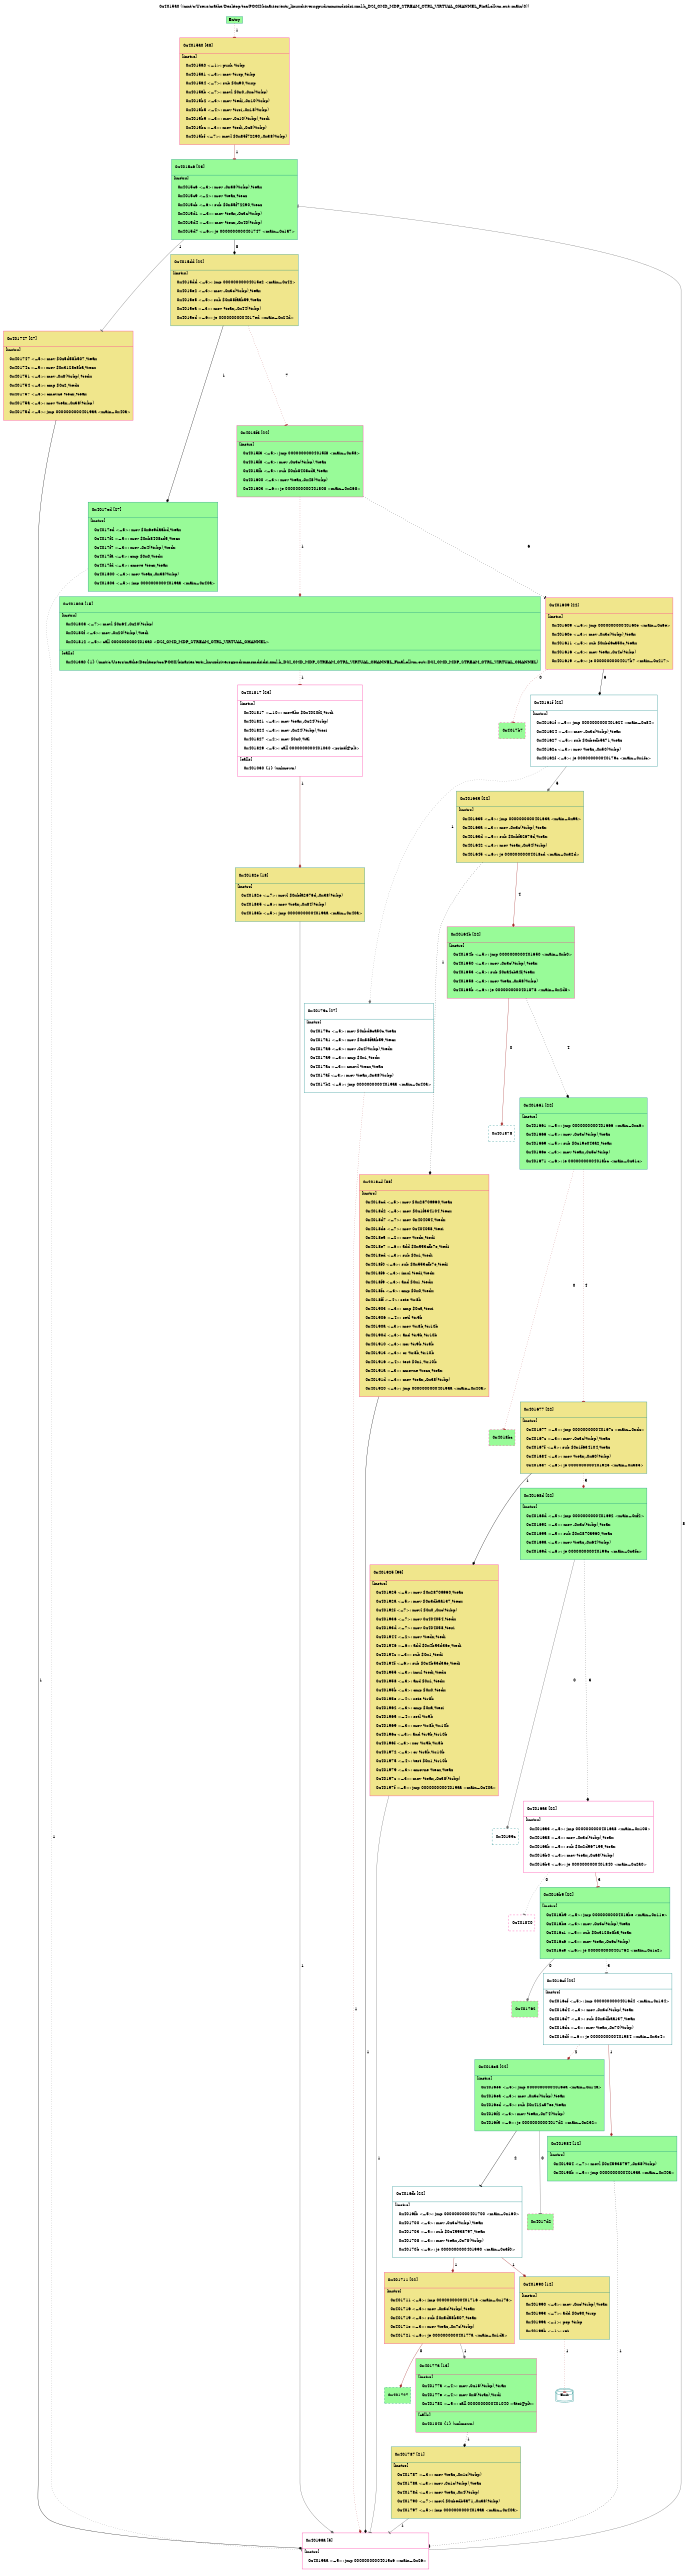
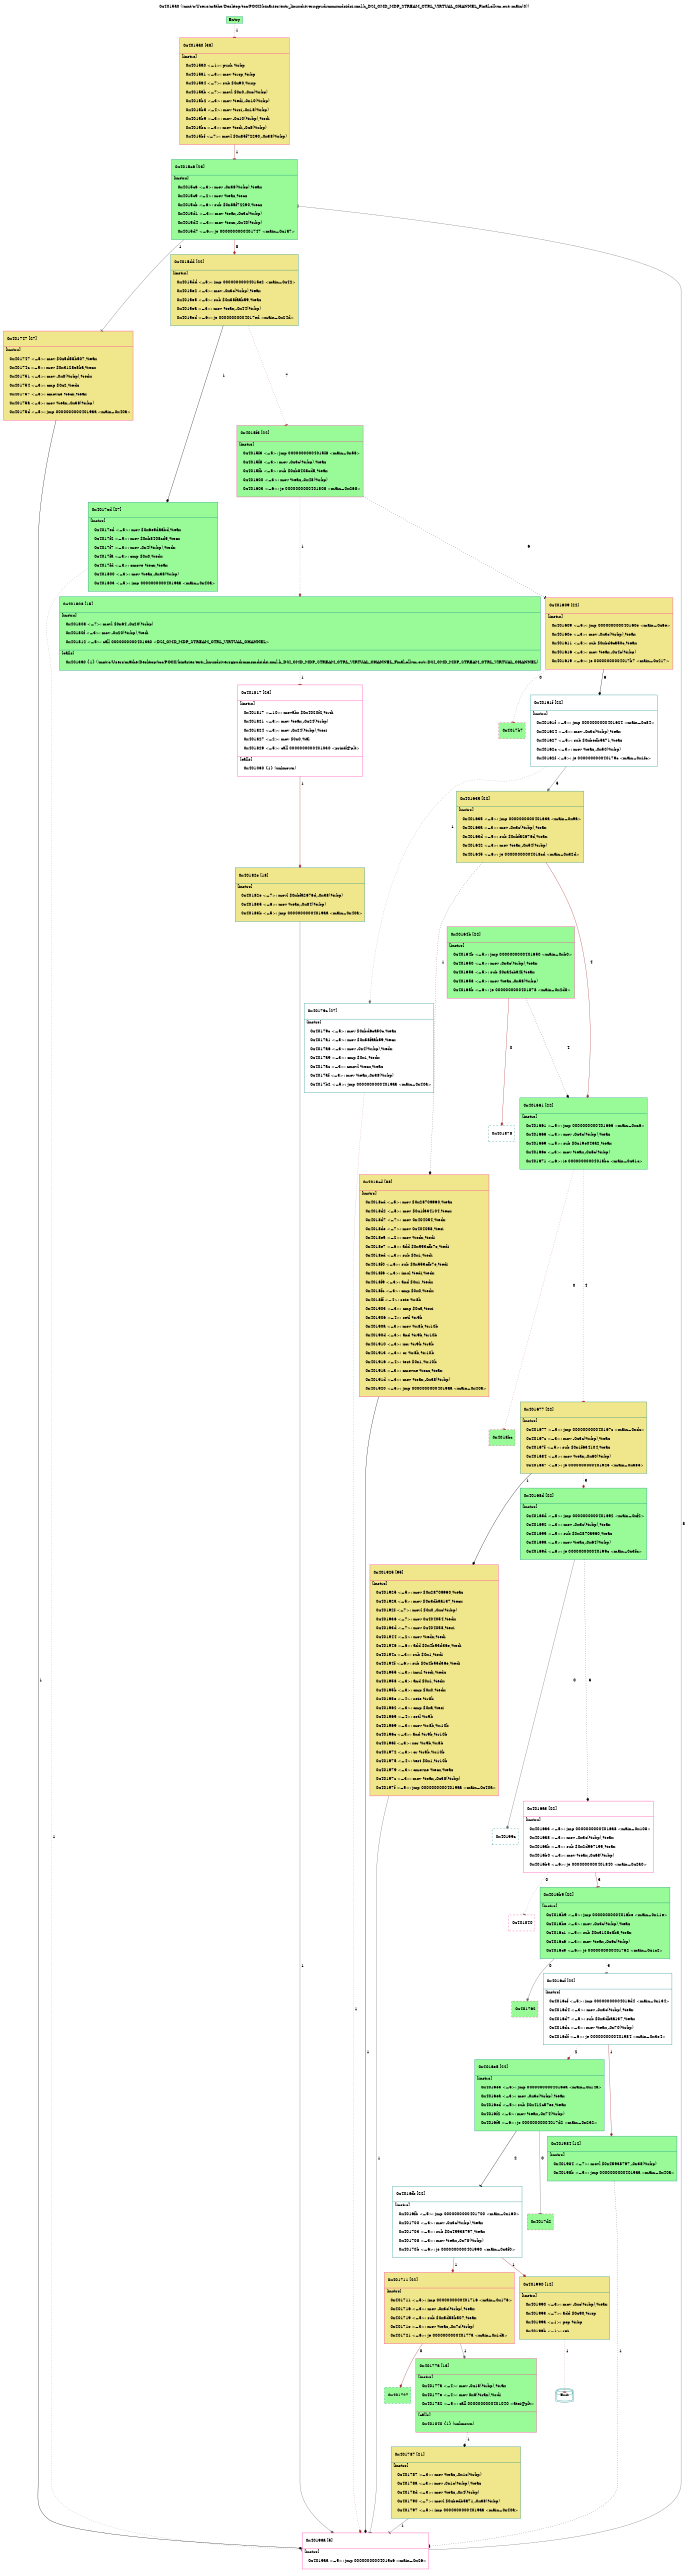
(234, 245) -> (234, 245)
(516, 893) -> (587, 974)
